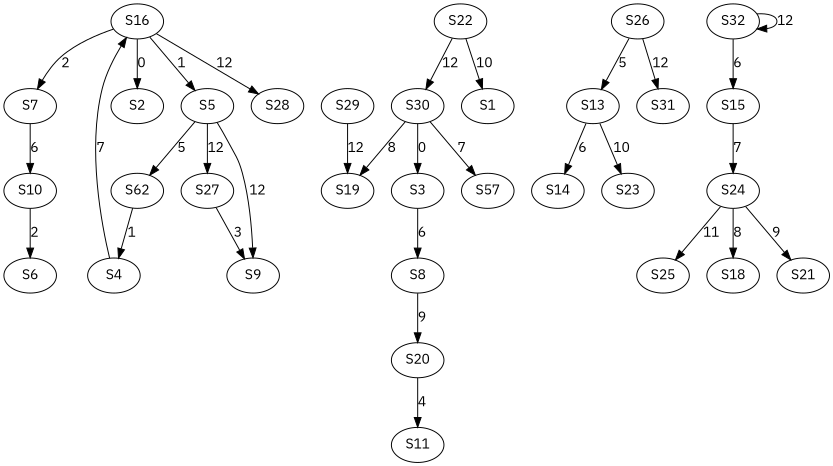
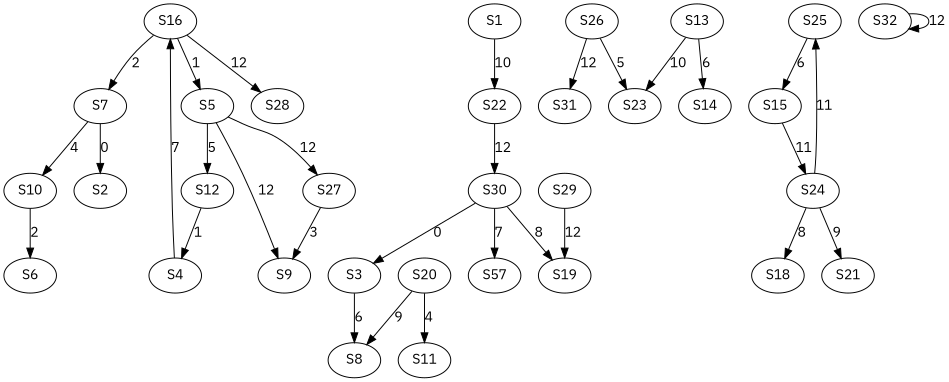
(137, 59) -> (100, 144)
(473, 59) -> (495, 59)
(618, 59) -> (611, 59)
(733, 59) -> (797, 59)
(35, 148) -> (74, 148)
(738, 148) -> (804, 148)
(137, 191) -> (207, 191)
(418, 313) -> (393, 314)
